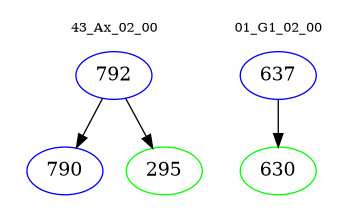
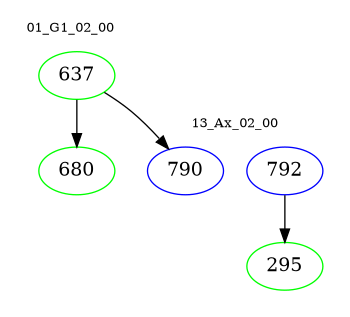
(115, 28) -> (235, 124)
(278, 76) -> (77, 76)
(93, 117) -> (145, 124)
(278, 171) -> (77, 171)
